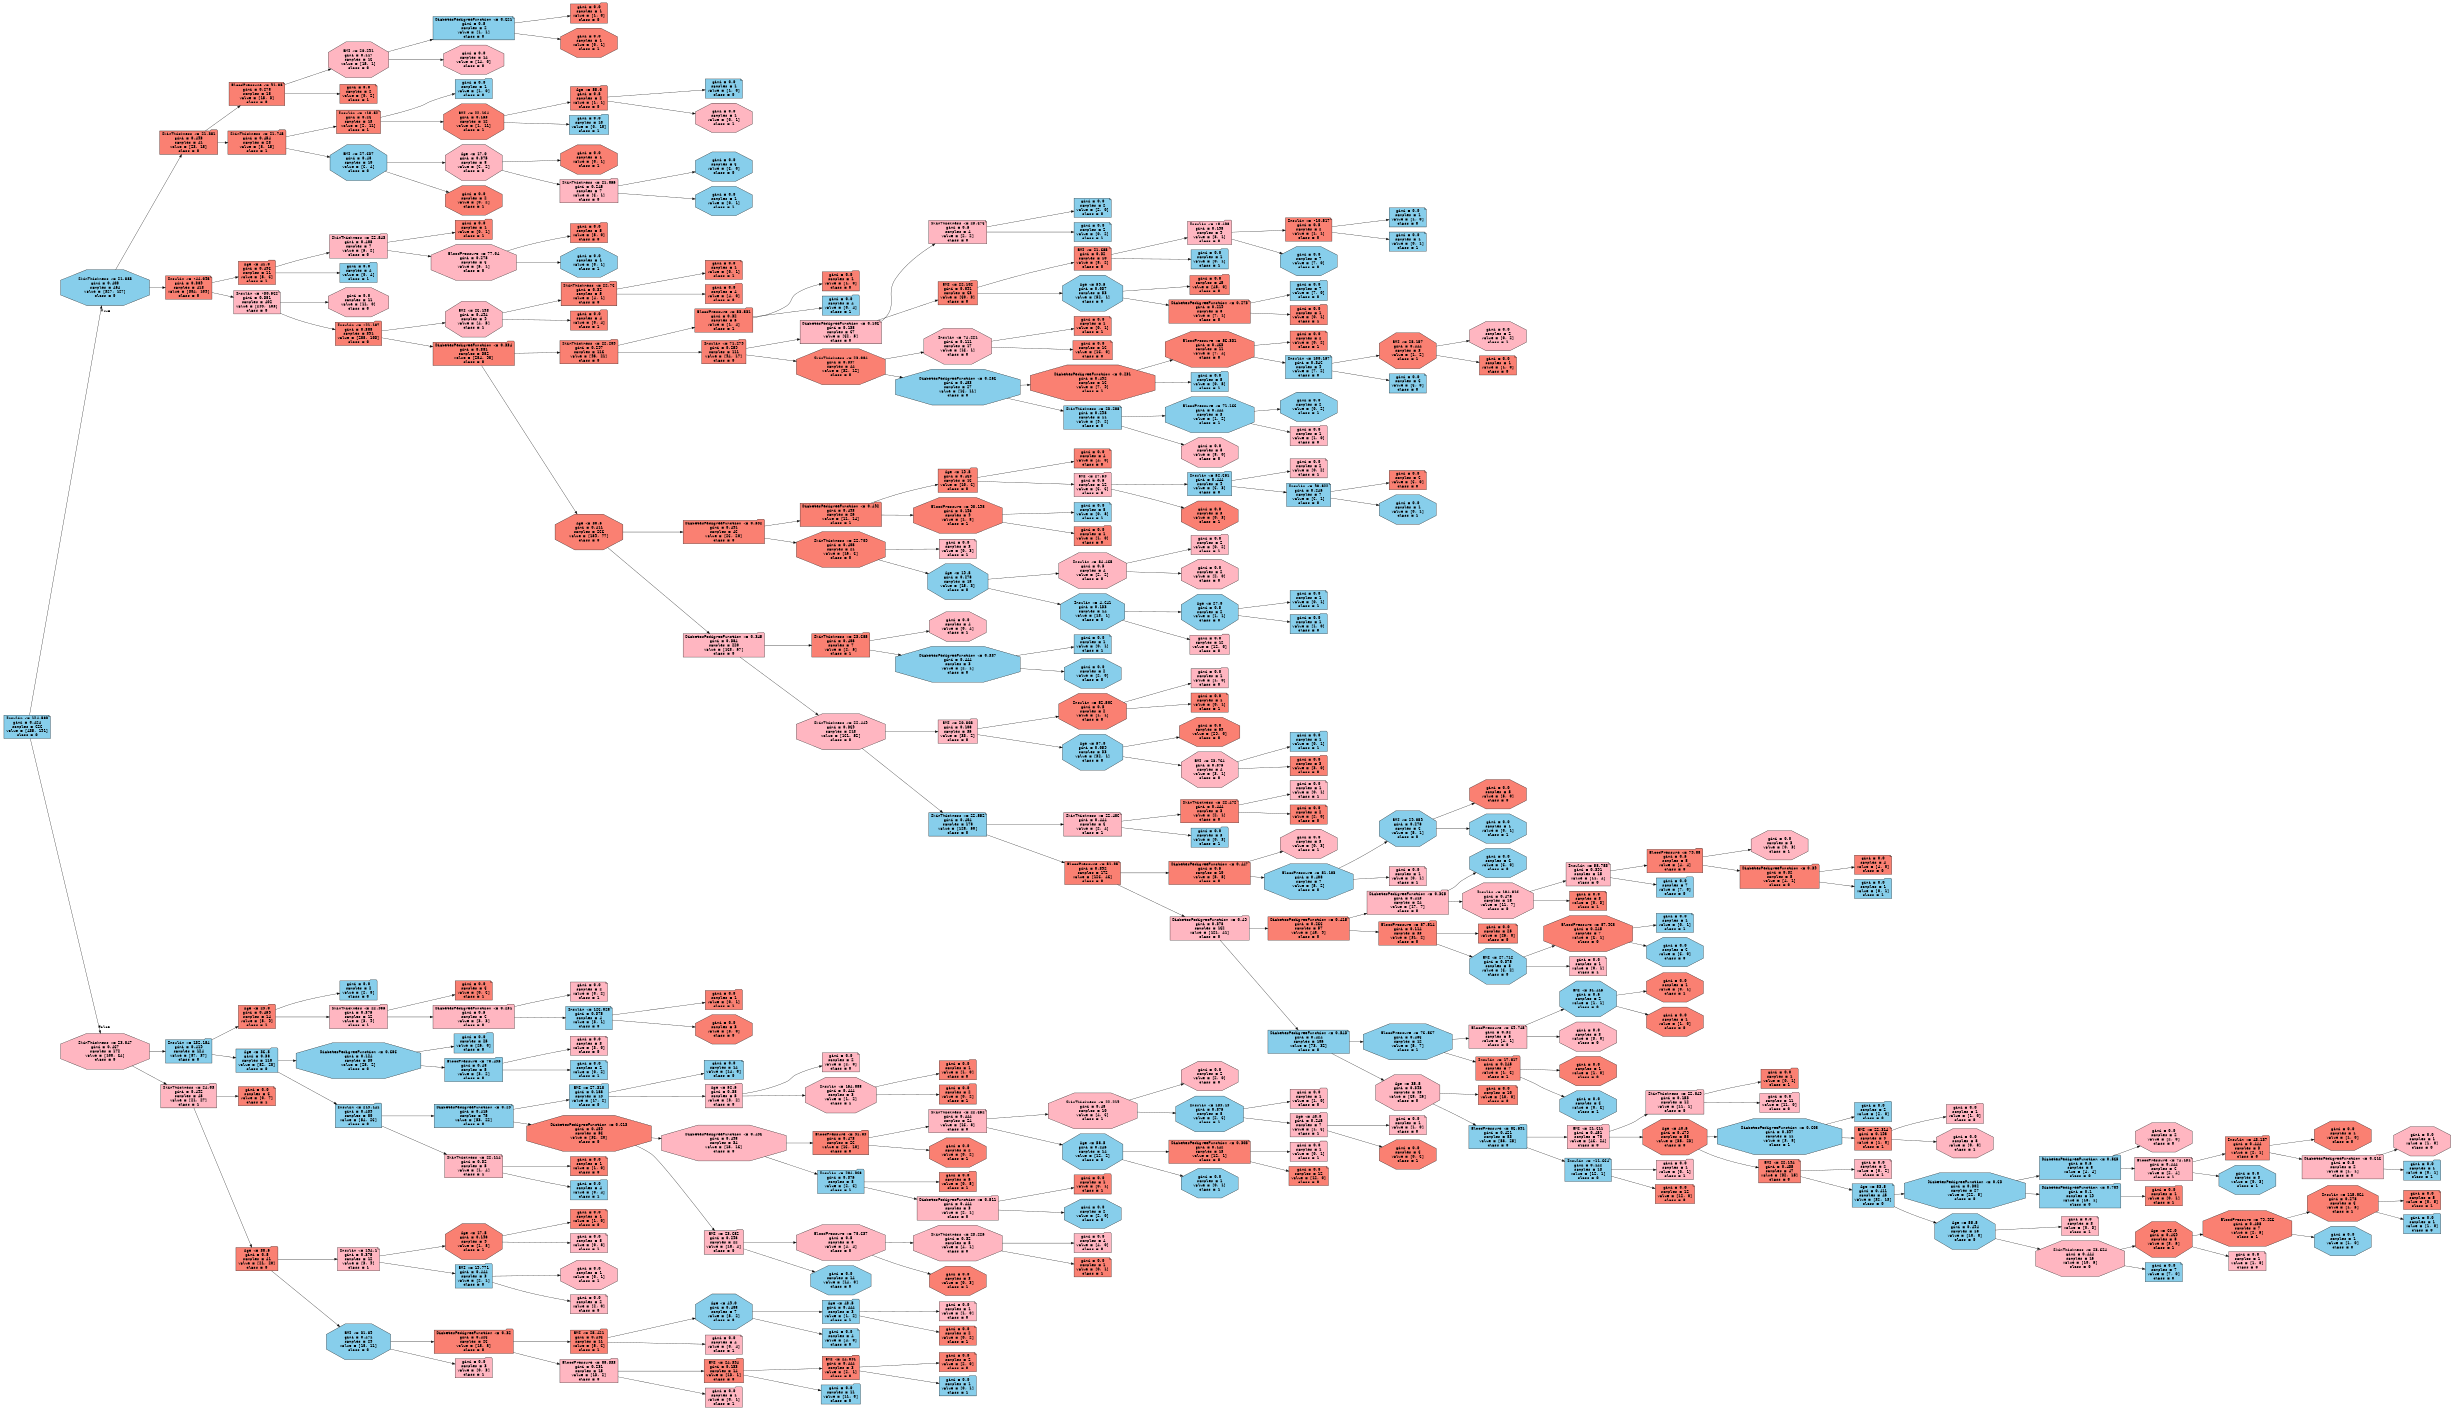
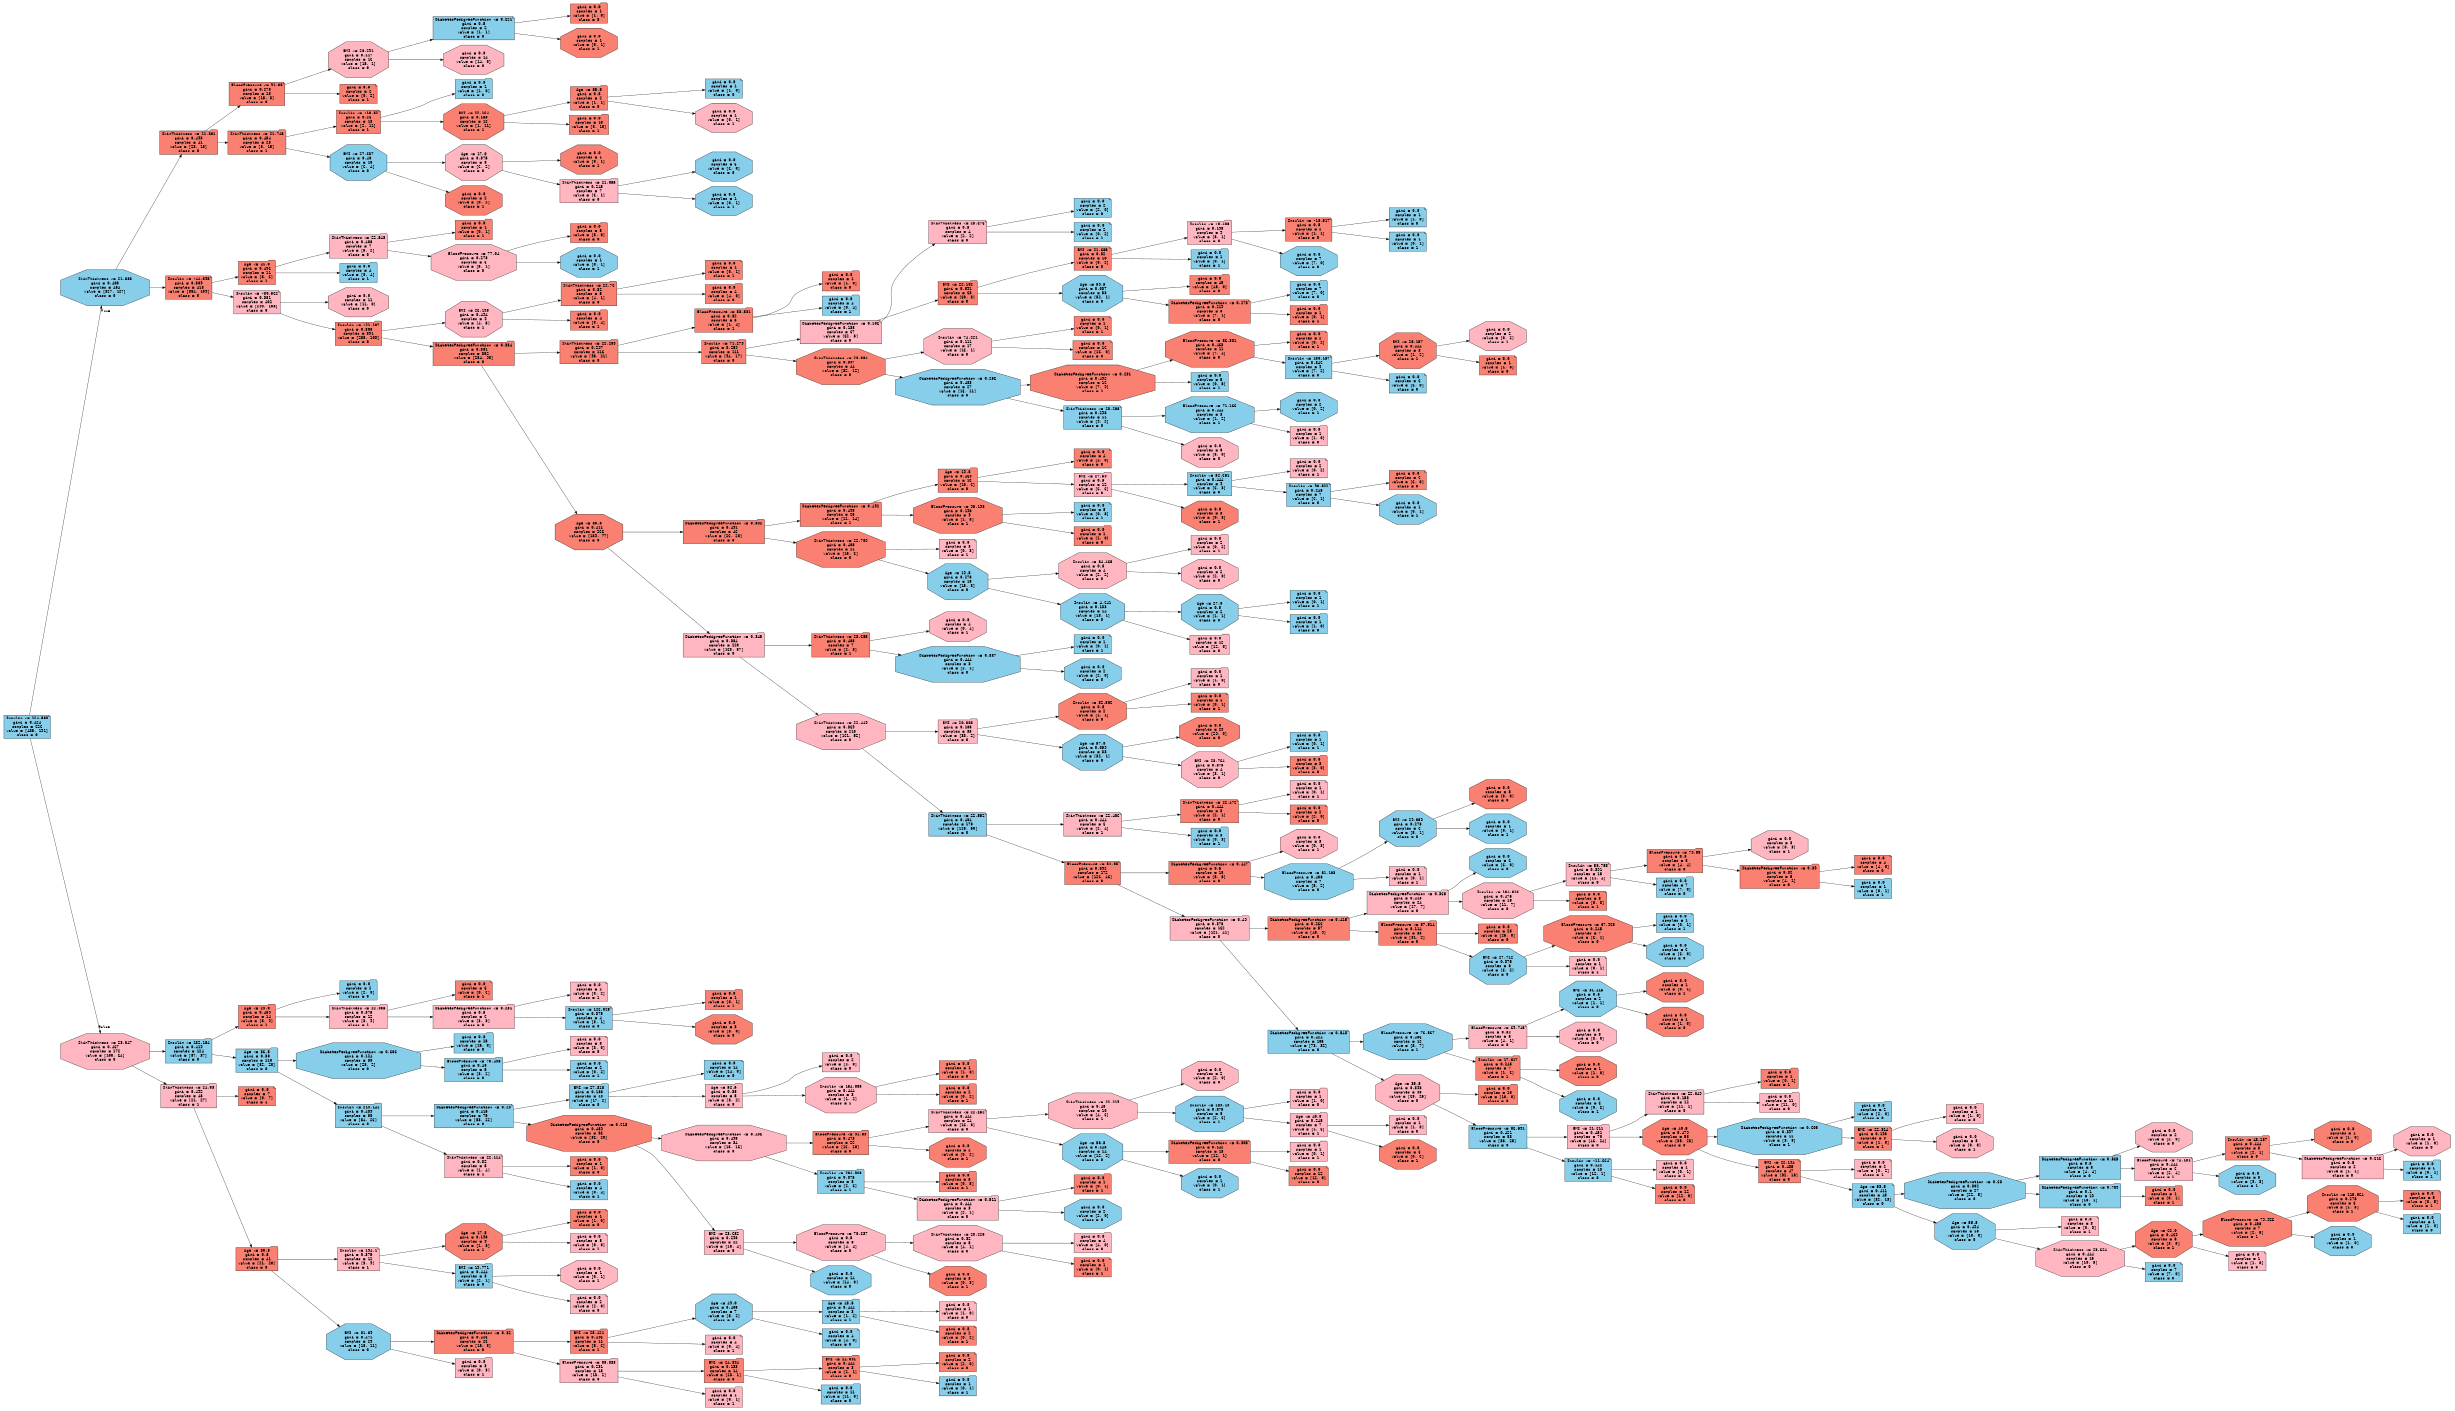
(589, 125) -> (589, 125)
(1210, 732) -> (1210, 732)
(1498, 1095) -> (1498, 1095)
(257, 1096) -> (257, 1096)
